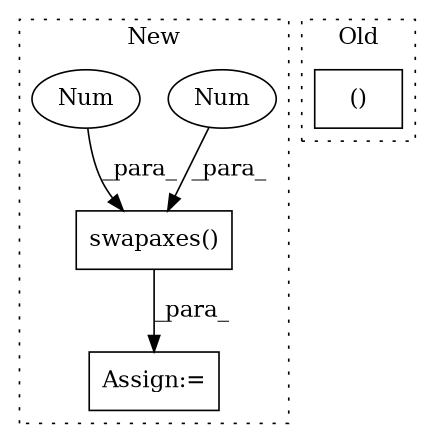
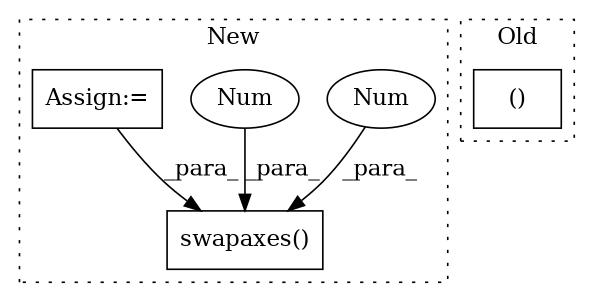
(154, 303) -> (150, 167)
